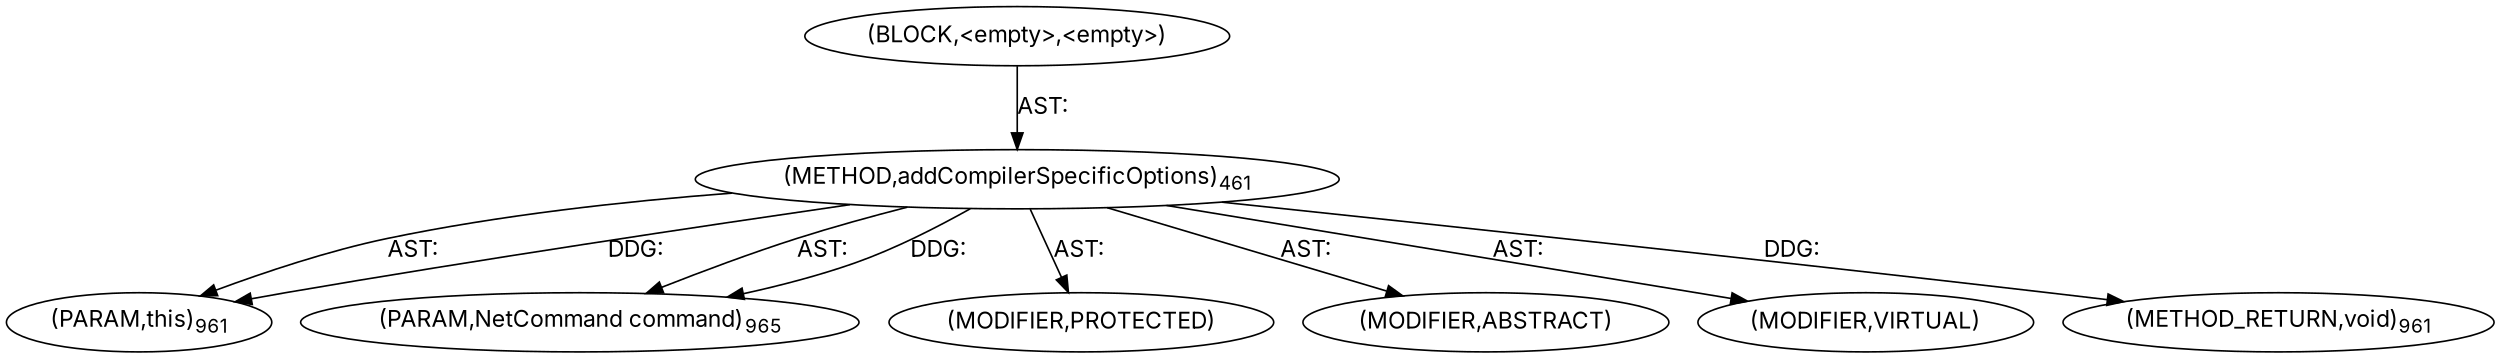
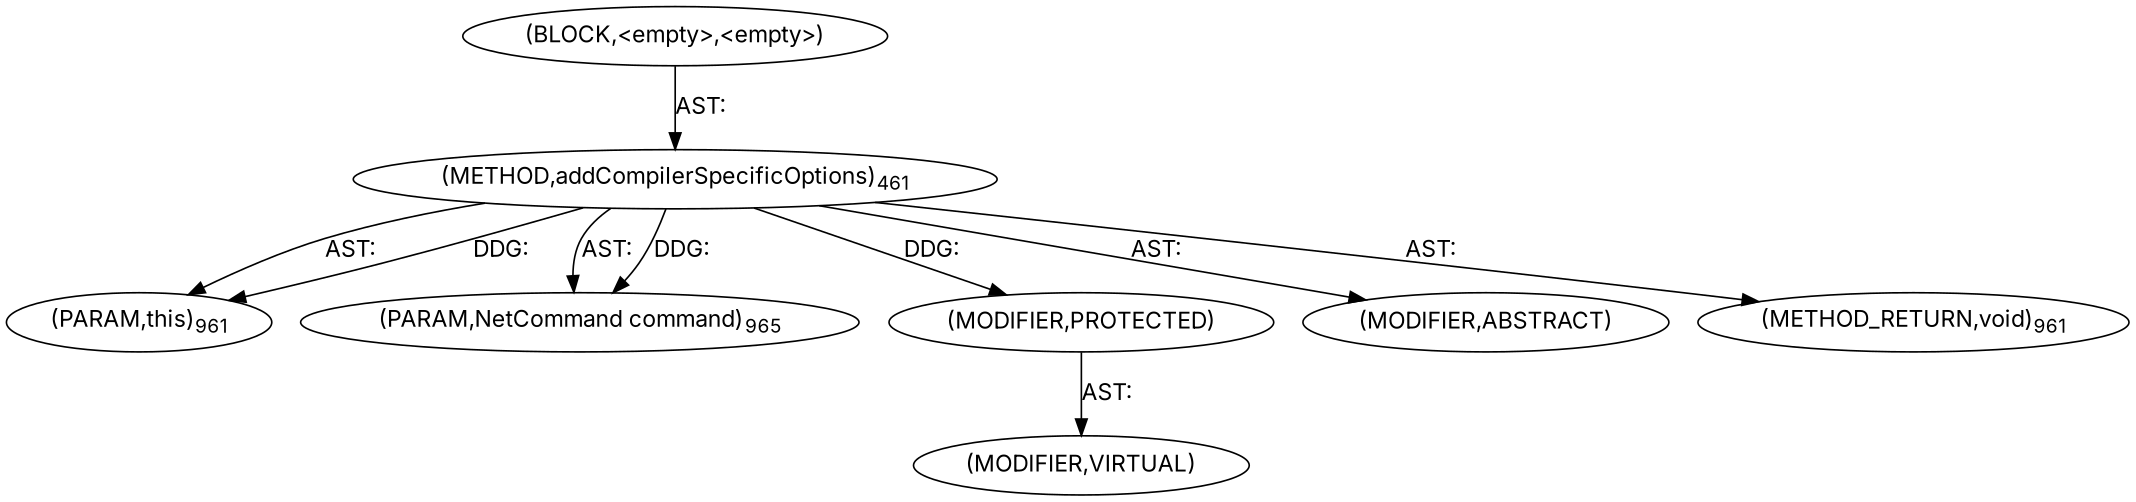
(1082, 251) -> (935, 251)
(1795, 251) -> (1434, 251)
(1449, 252) -> (1081, 386)
